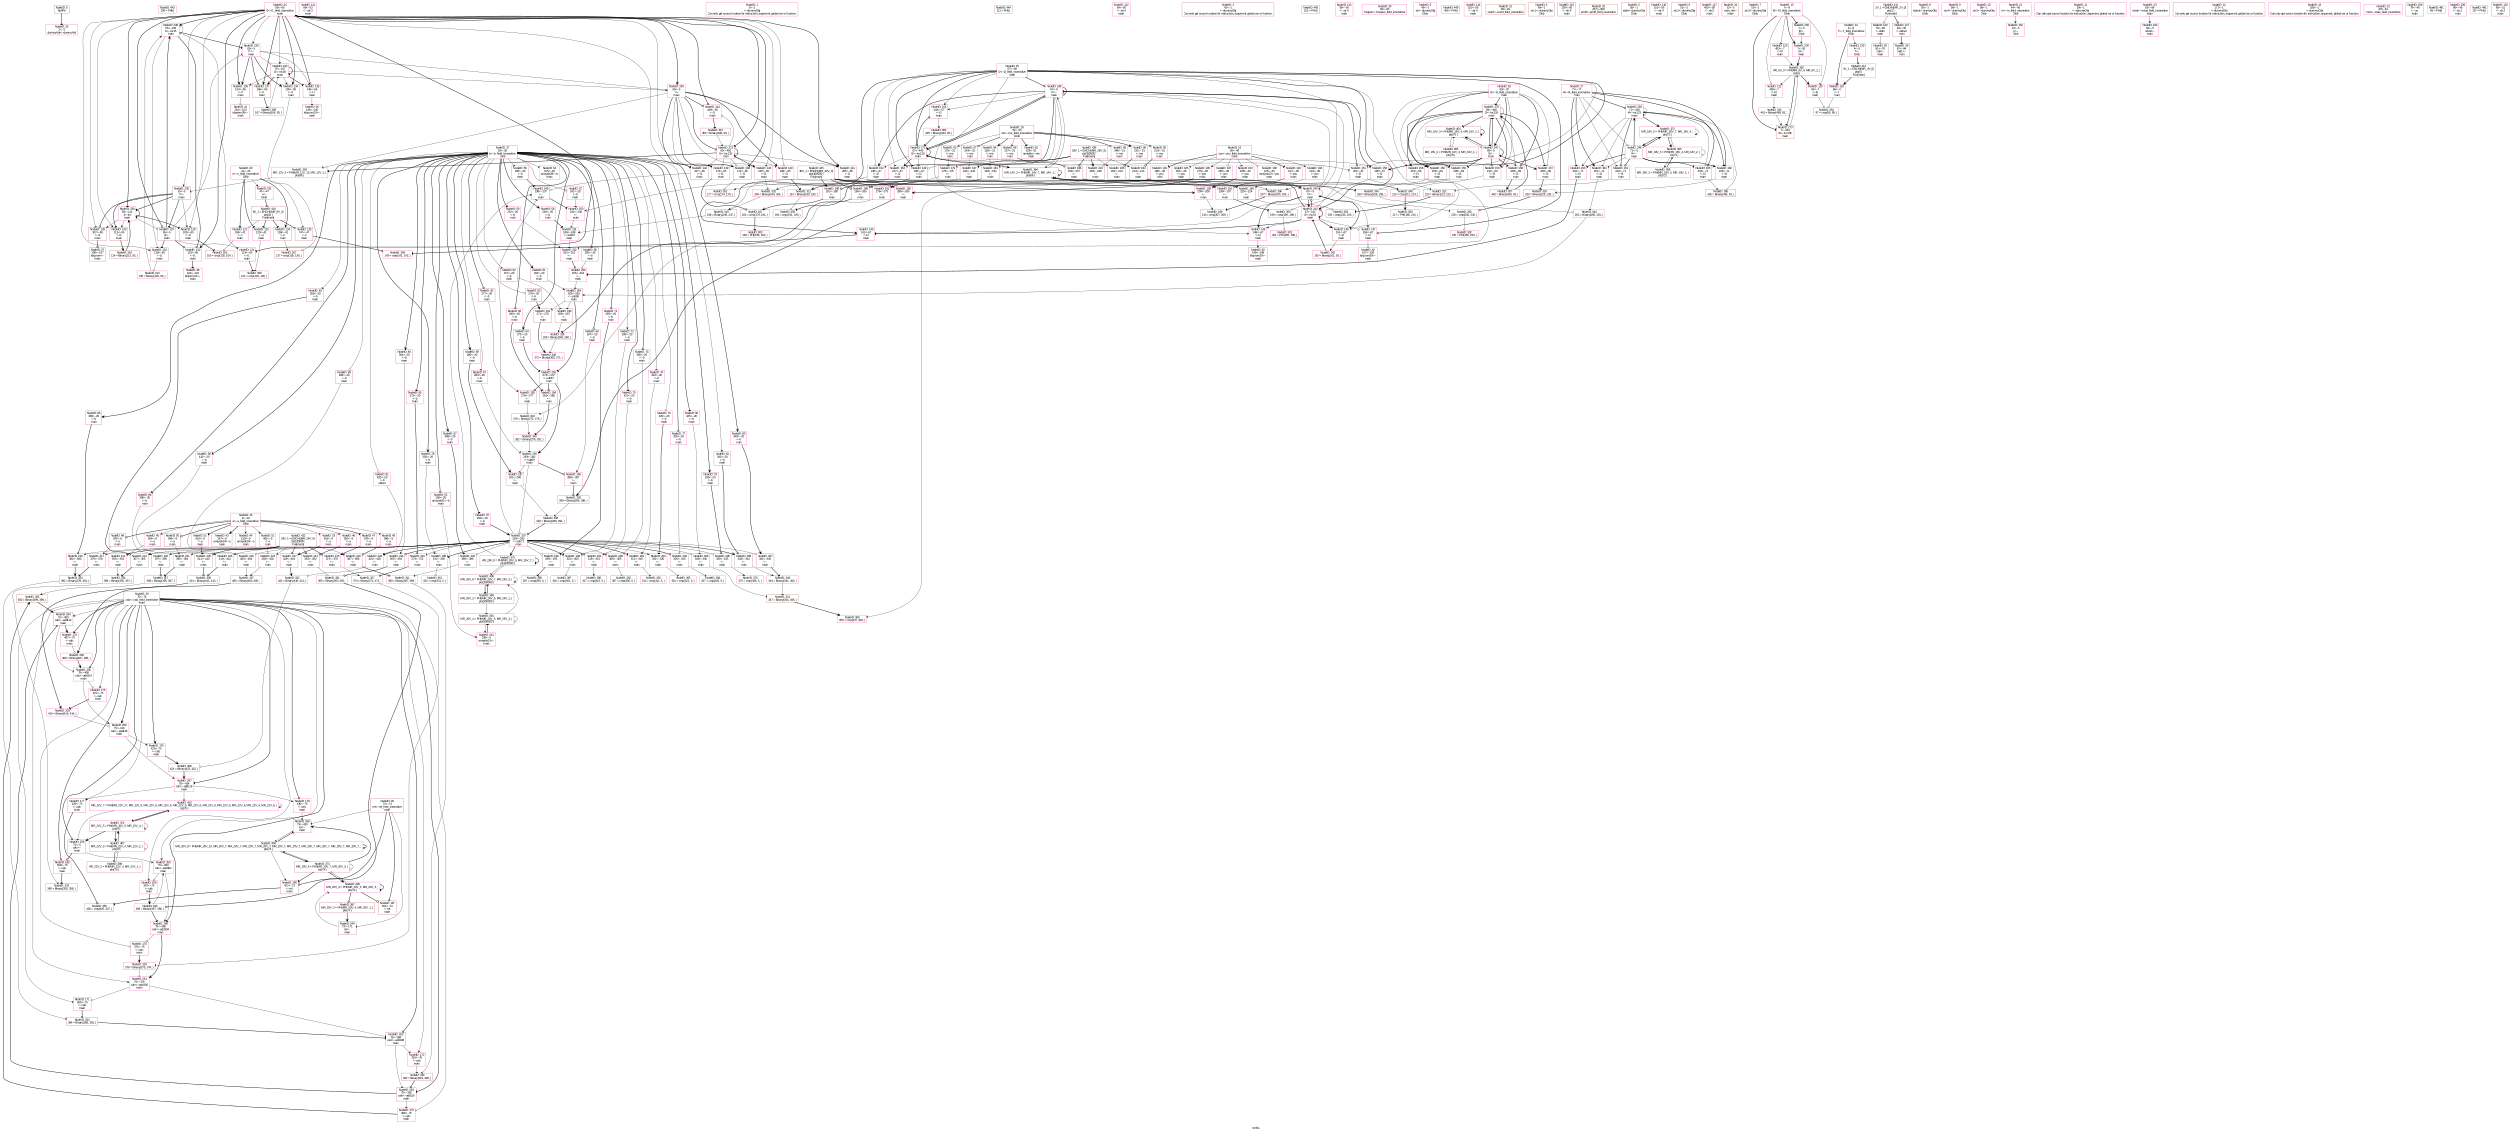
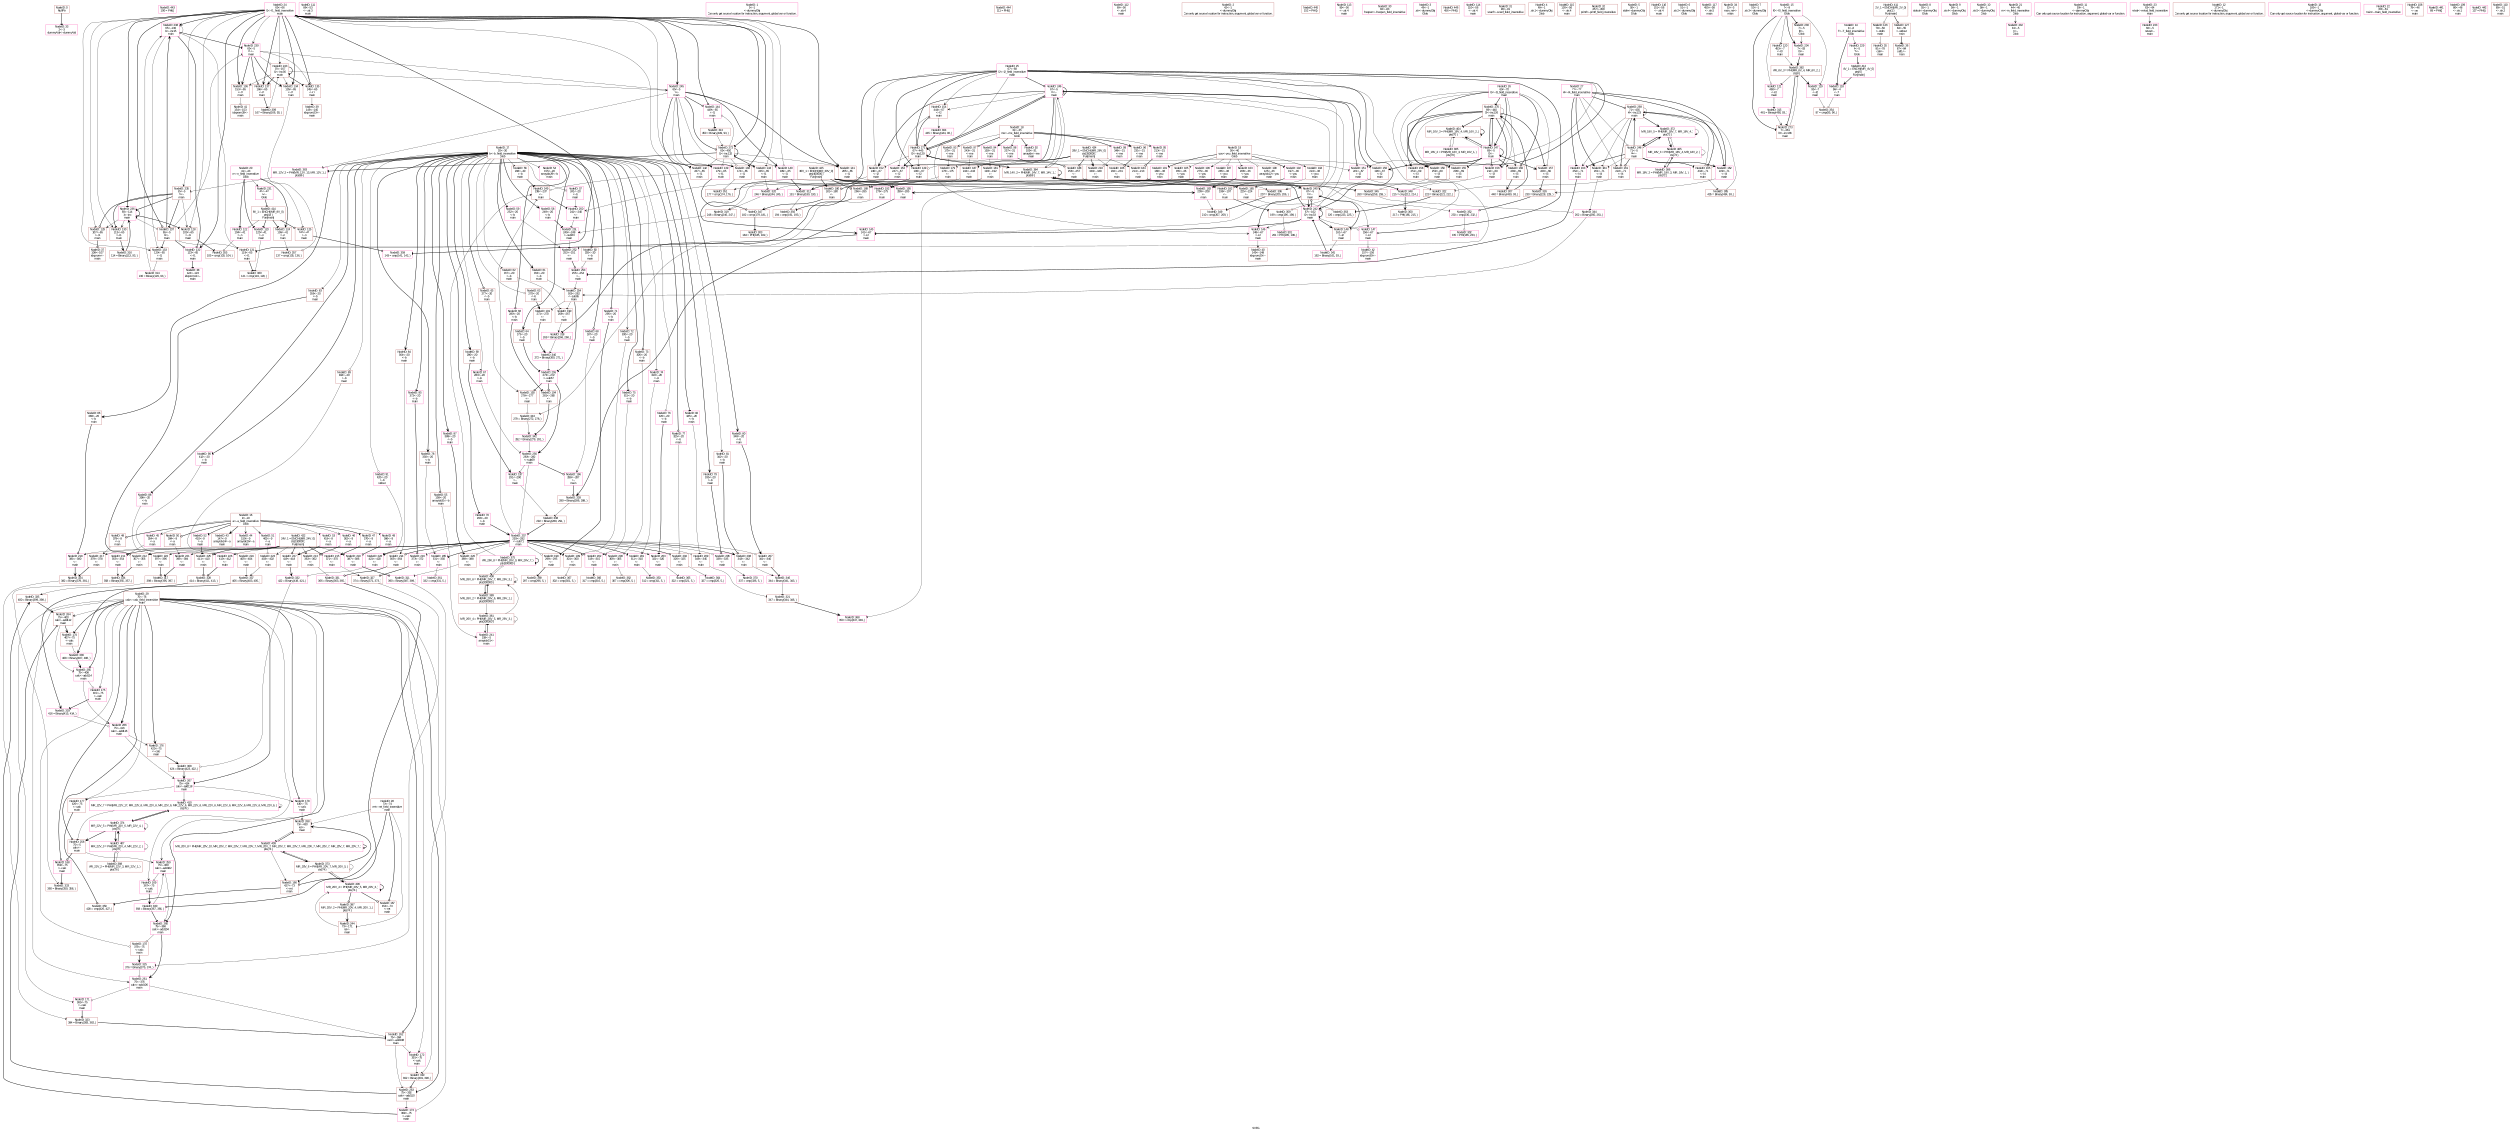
(906, 81) -> (909, 137)
(383, 547) -> none
